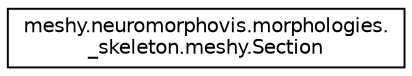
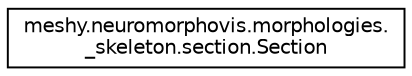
(206, 38) -> (206, 38)
